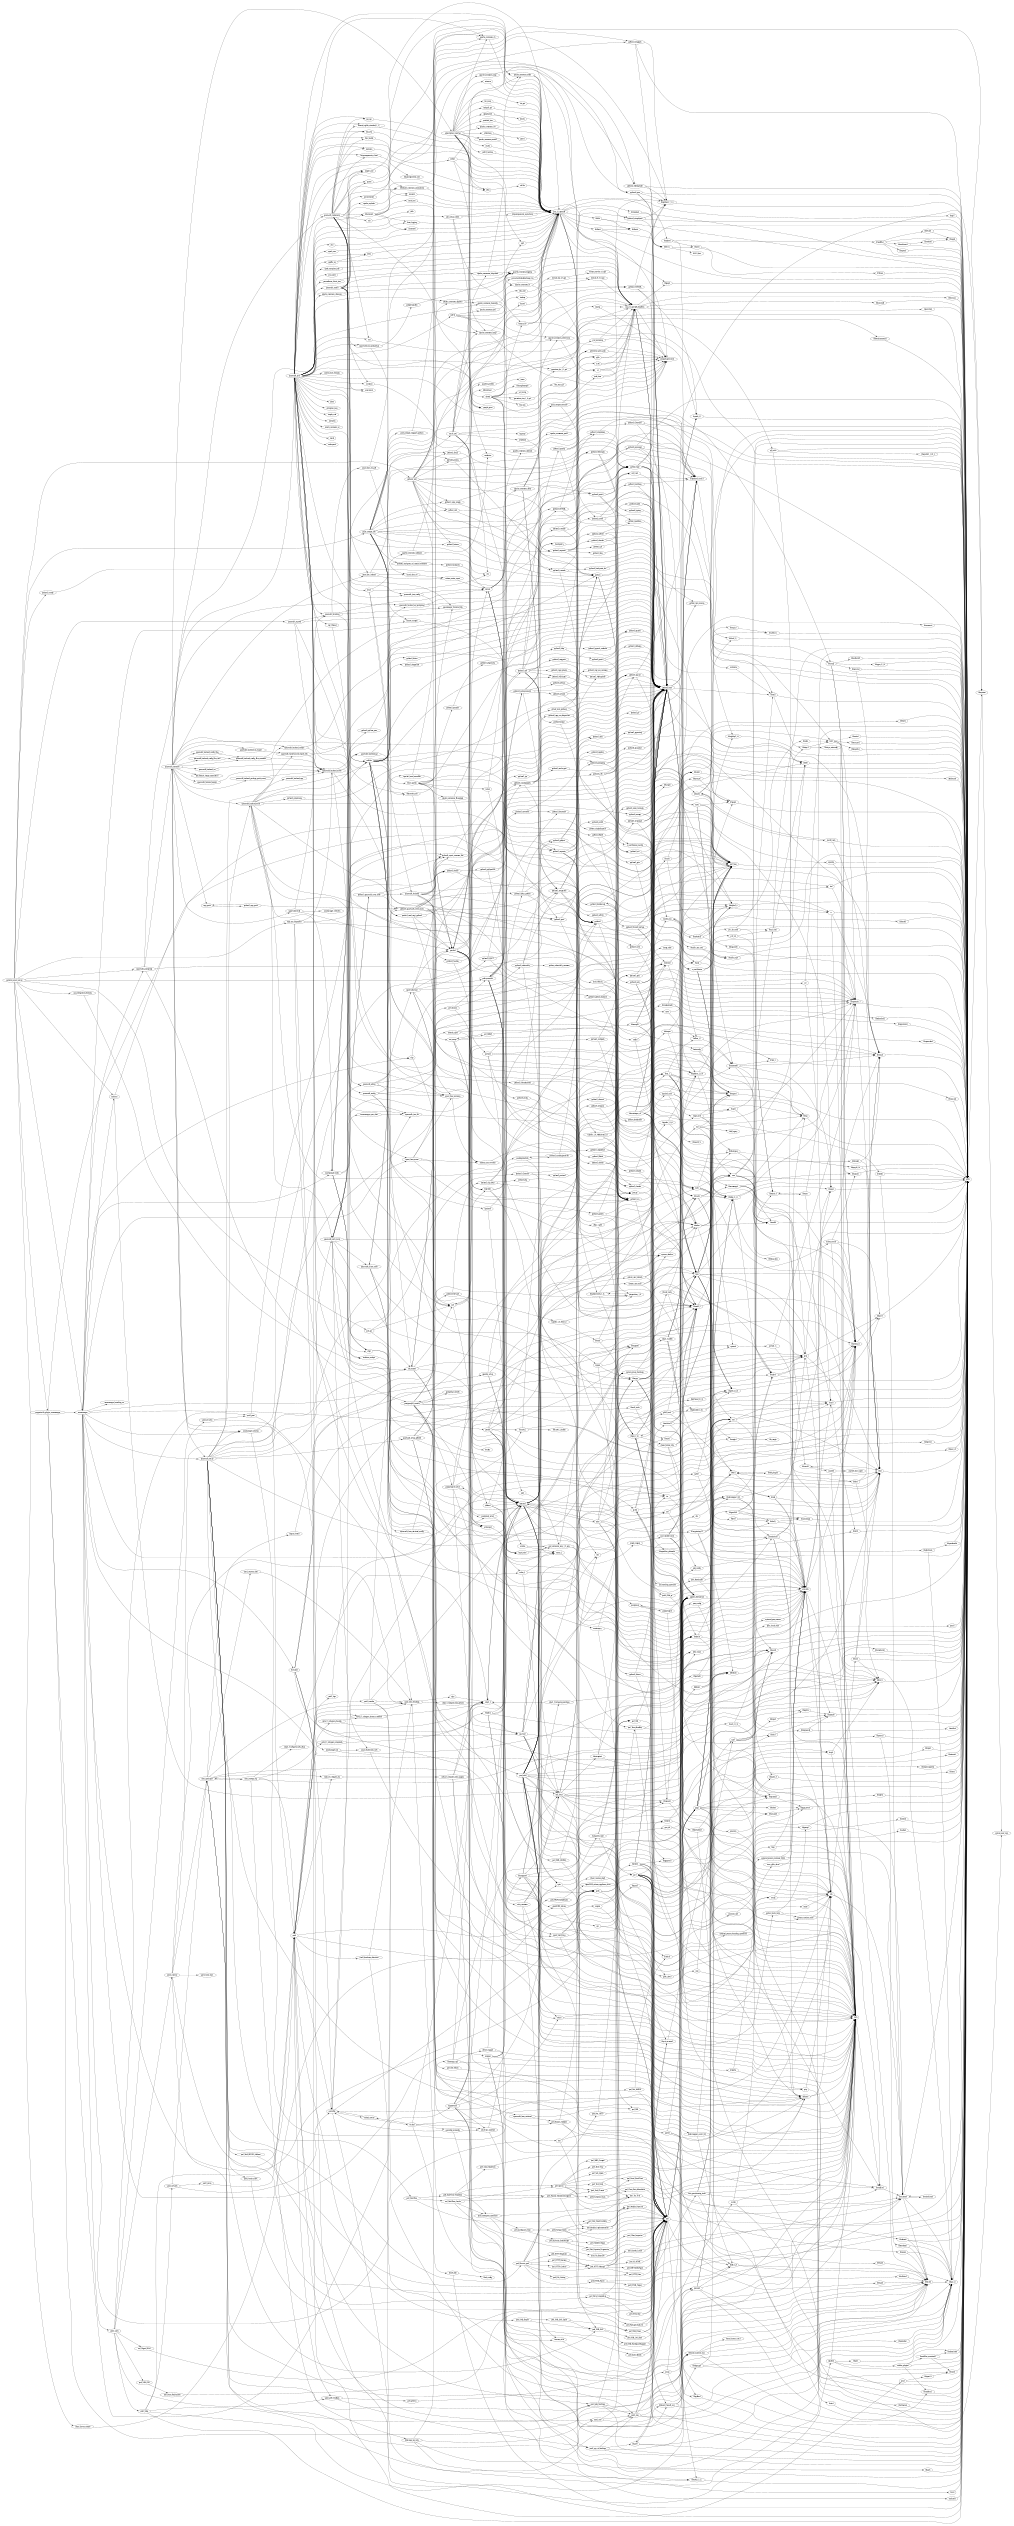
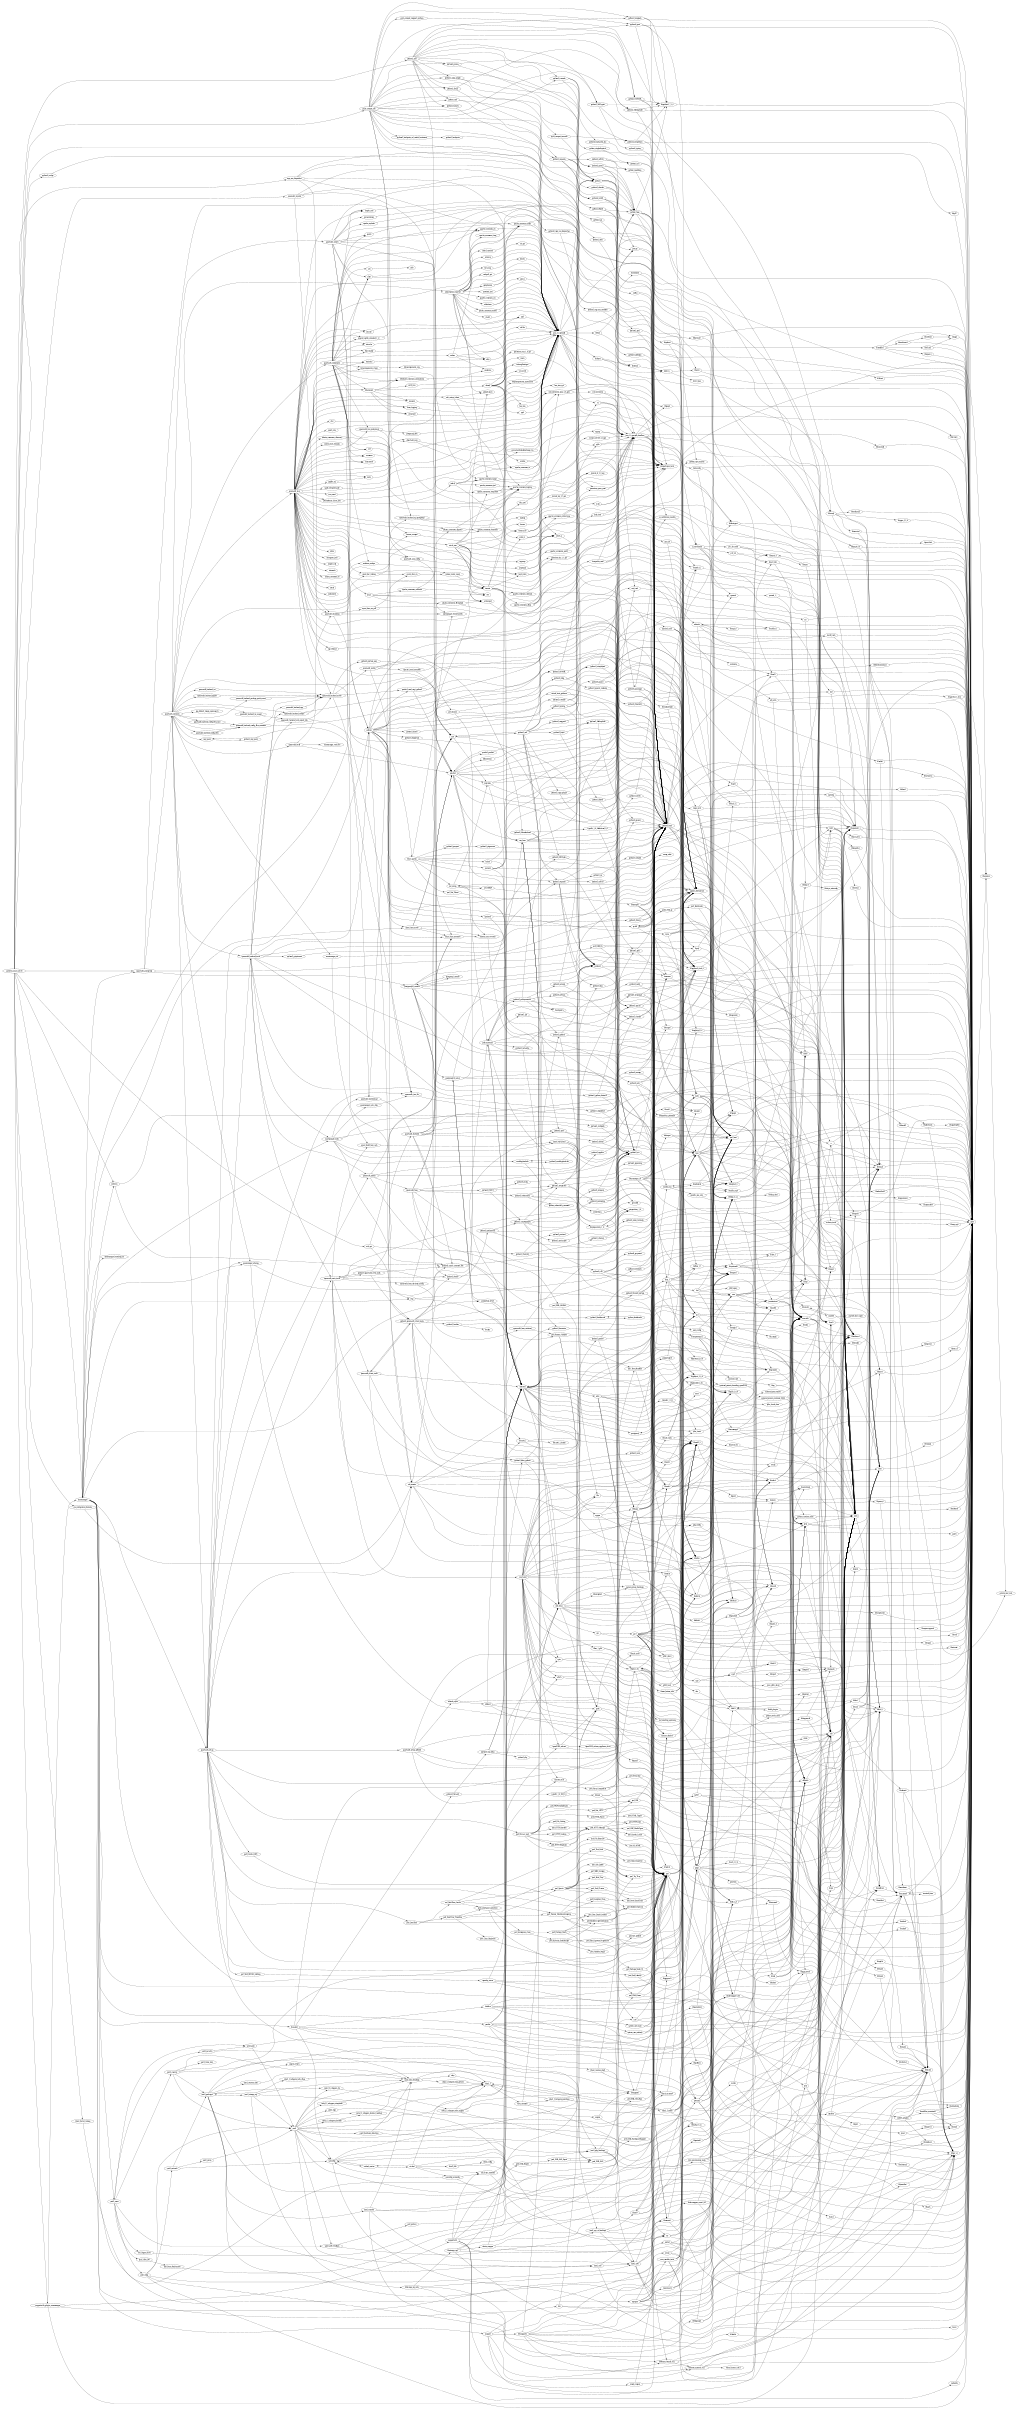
none -> (928, 1444)
(614, 1743) -> (618, 1198)
(635, 2190) -> none
